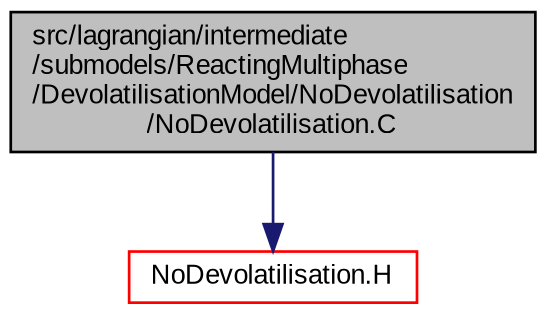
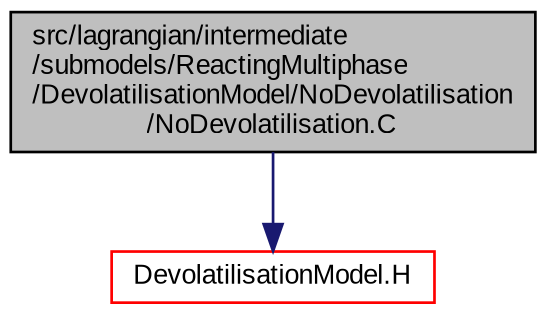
(273, 277) -> (273, 277)
